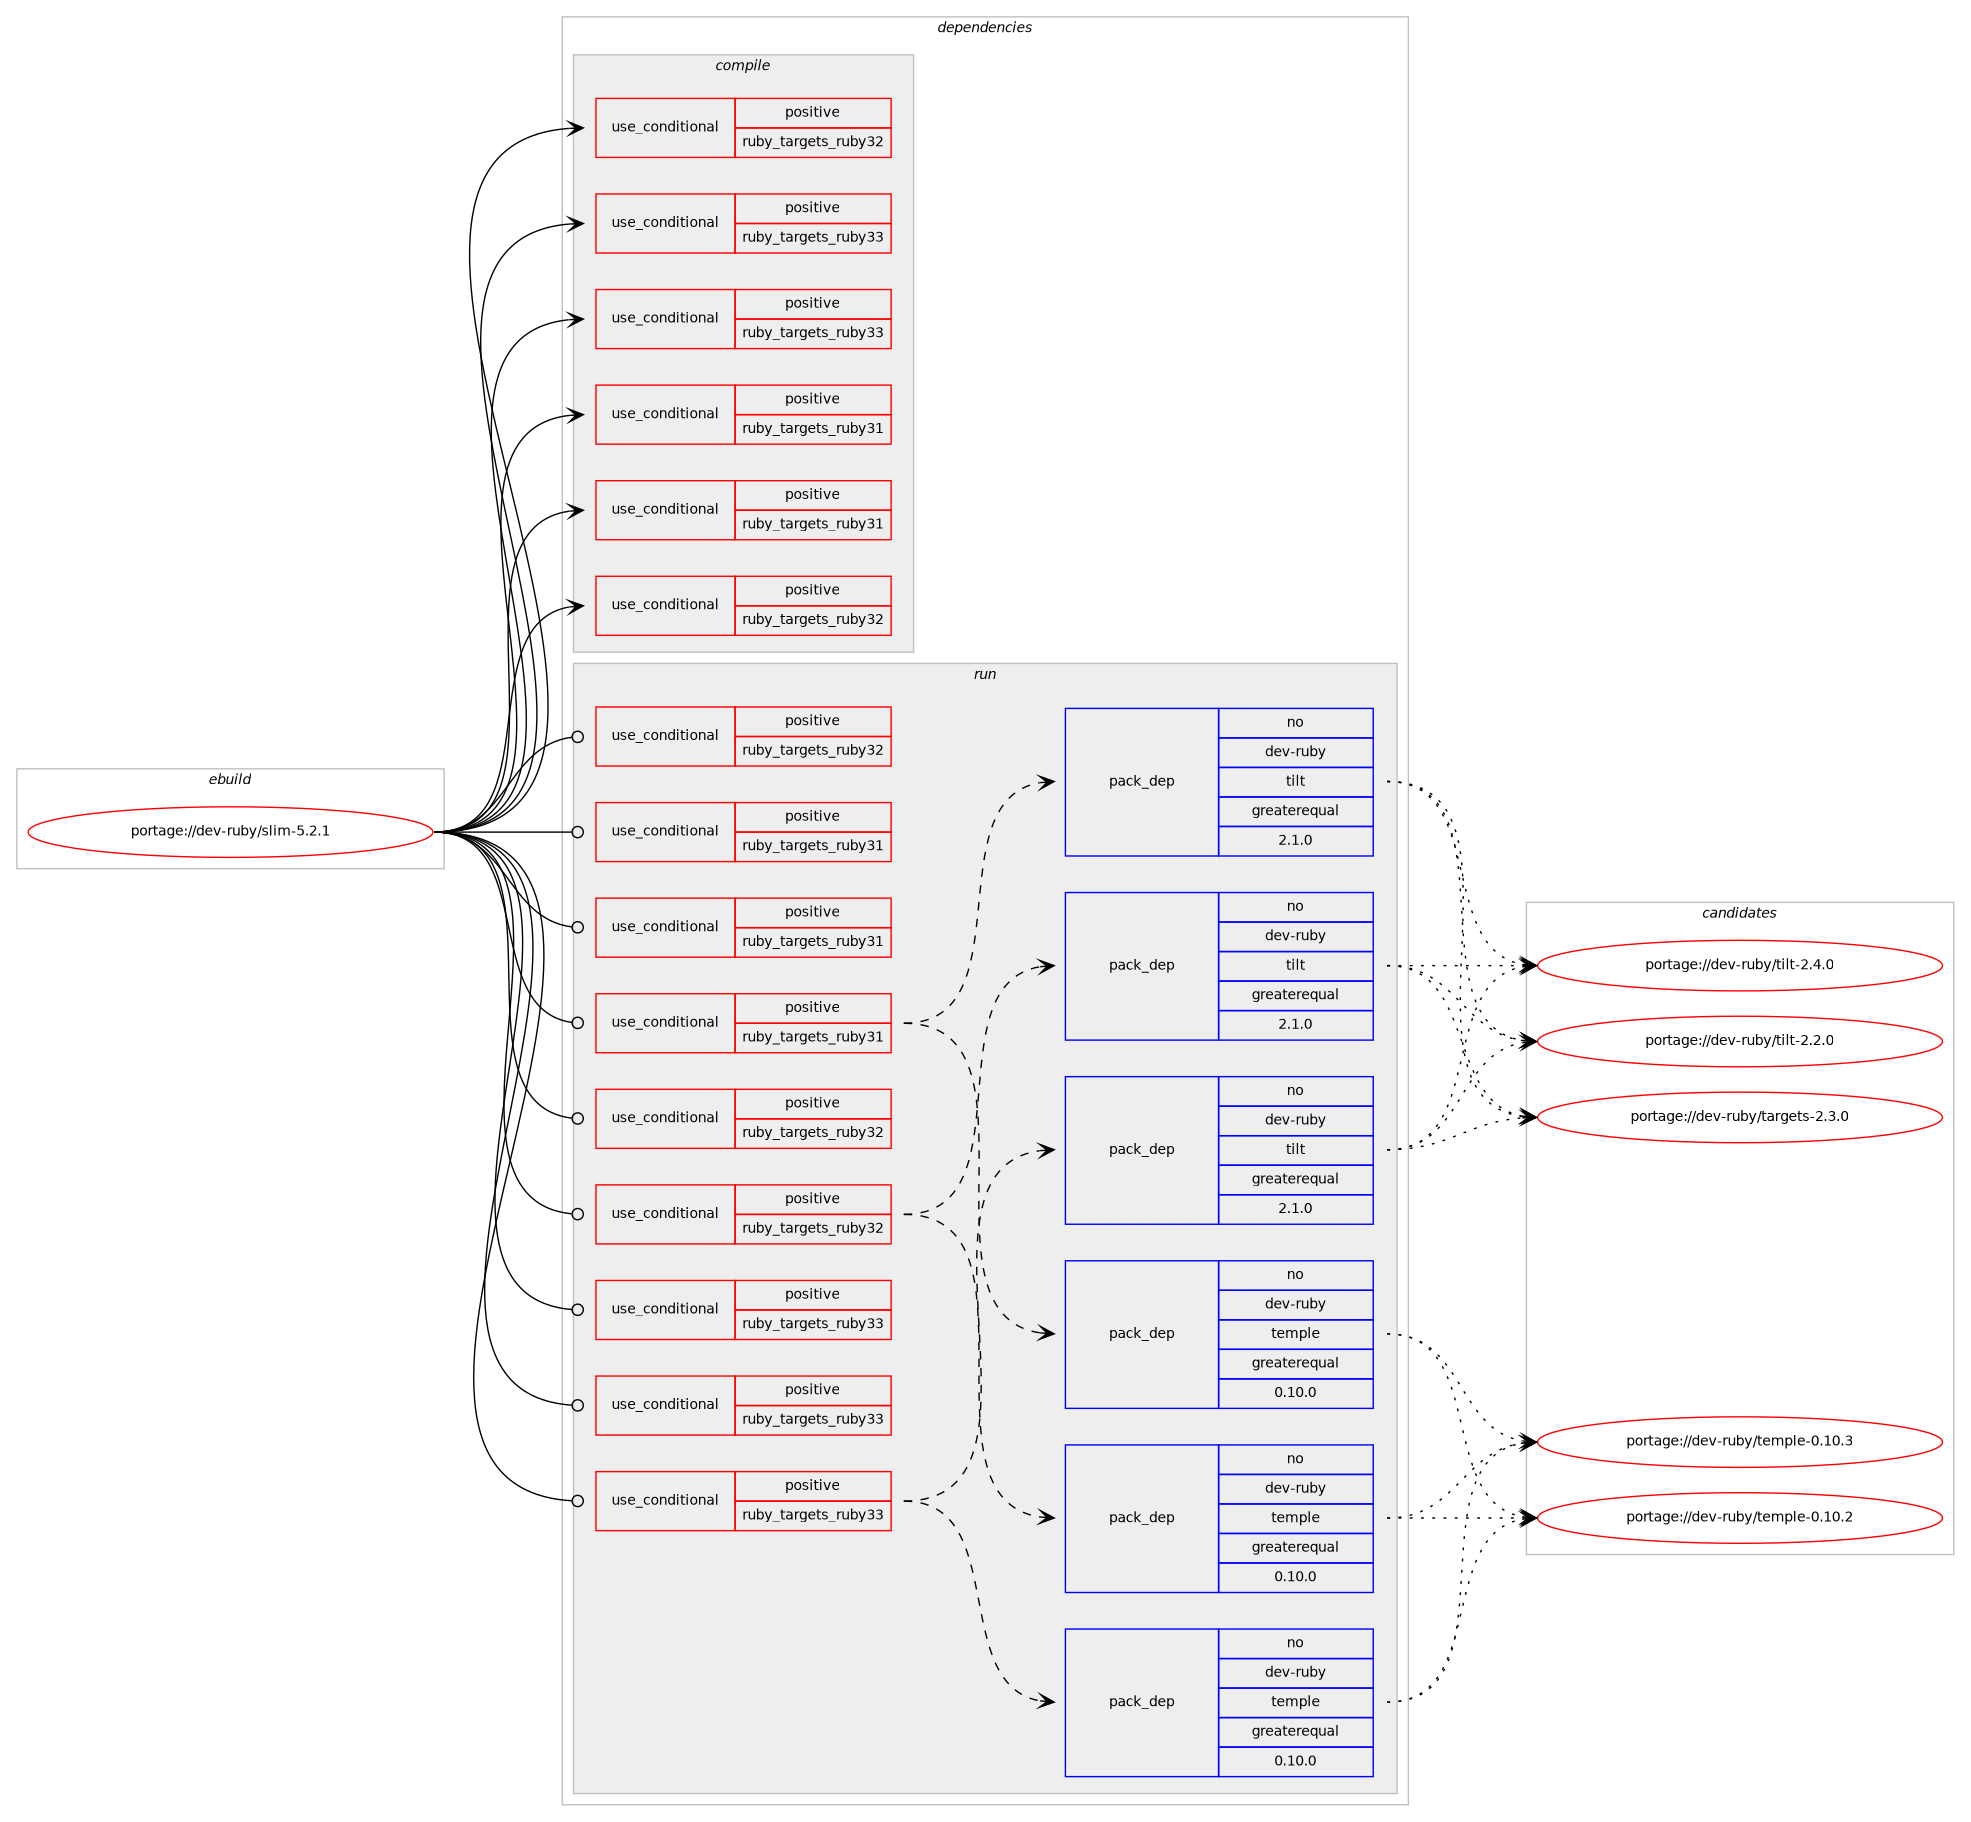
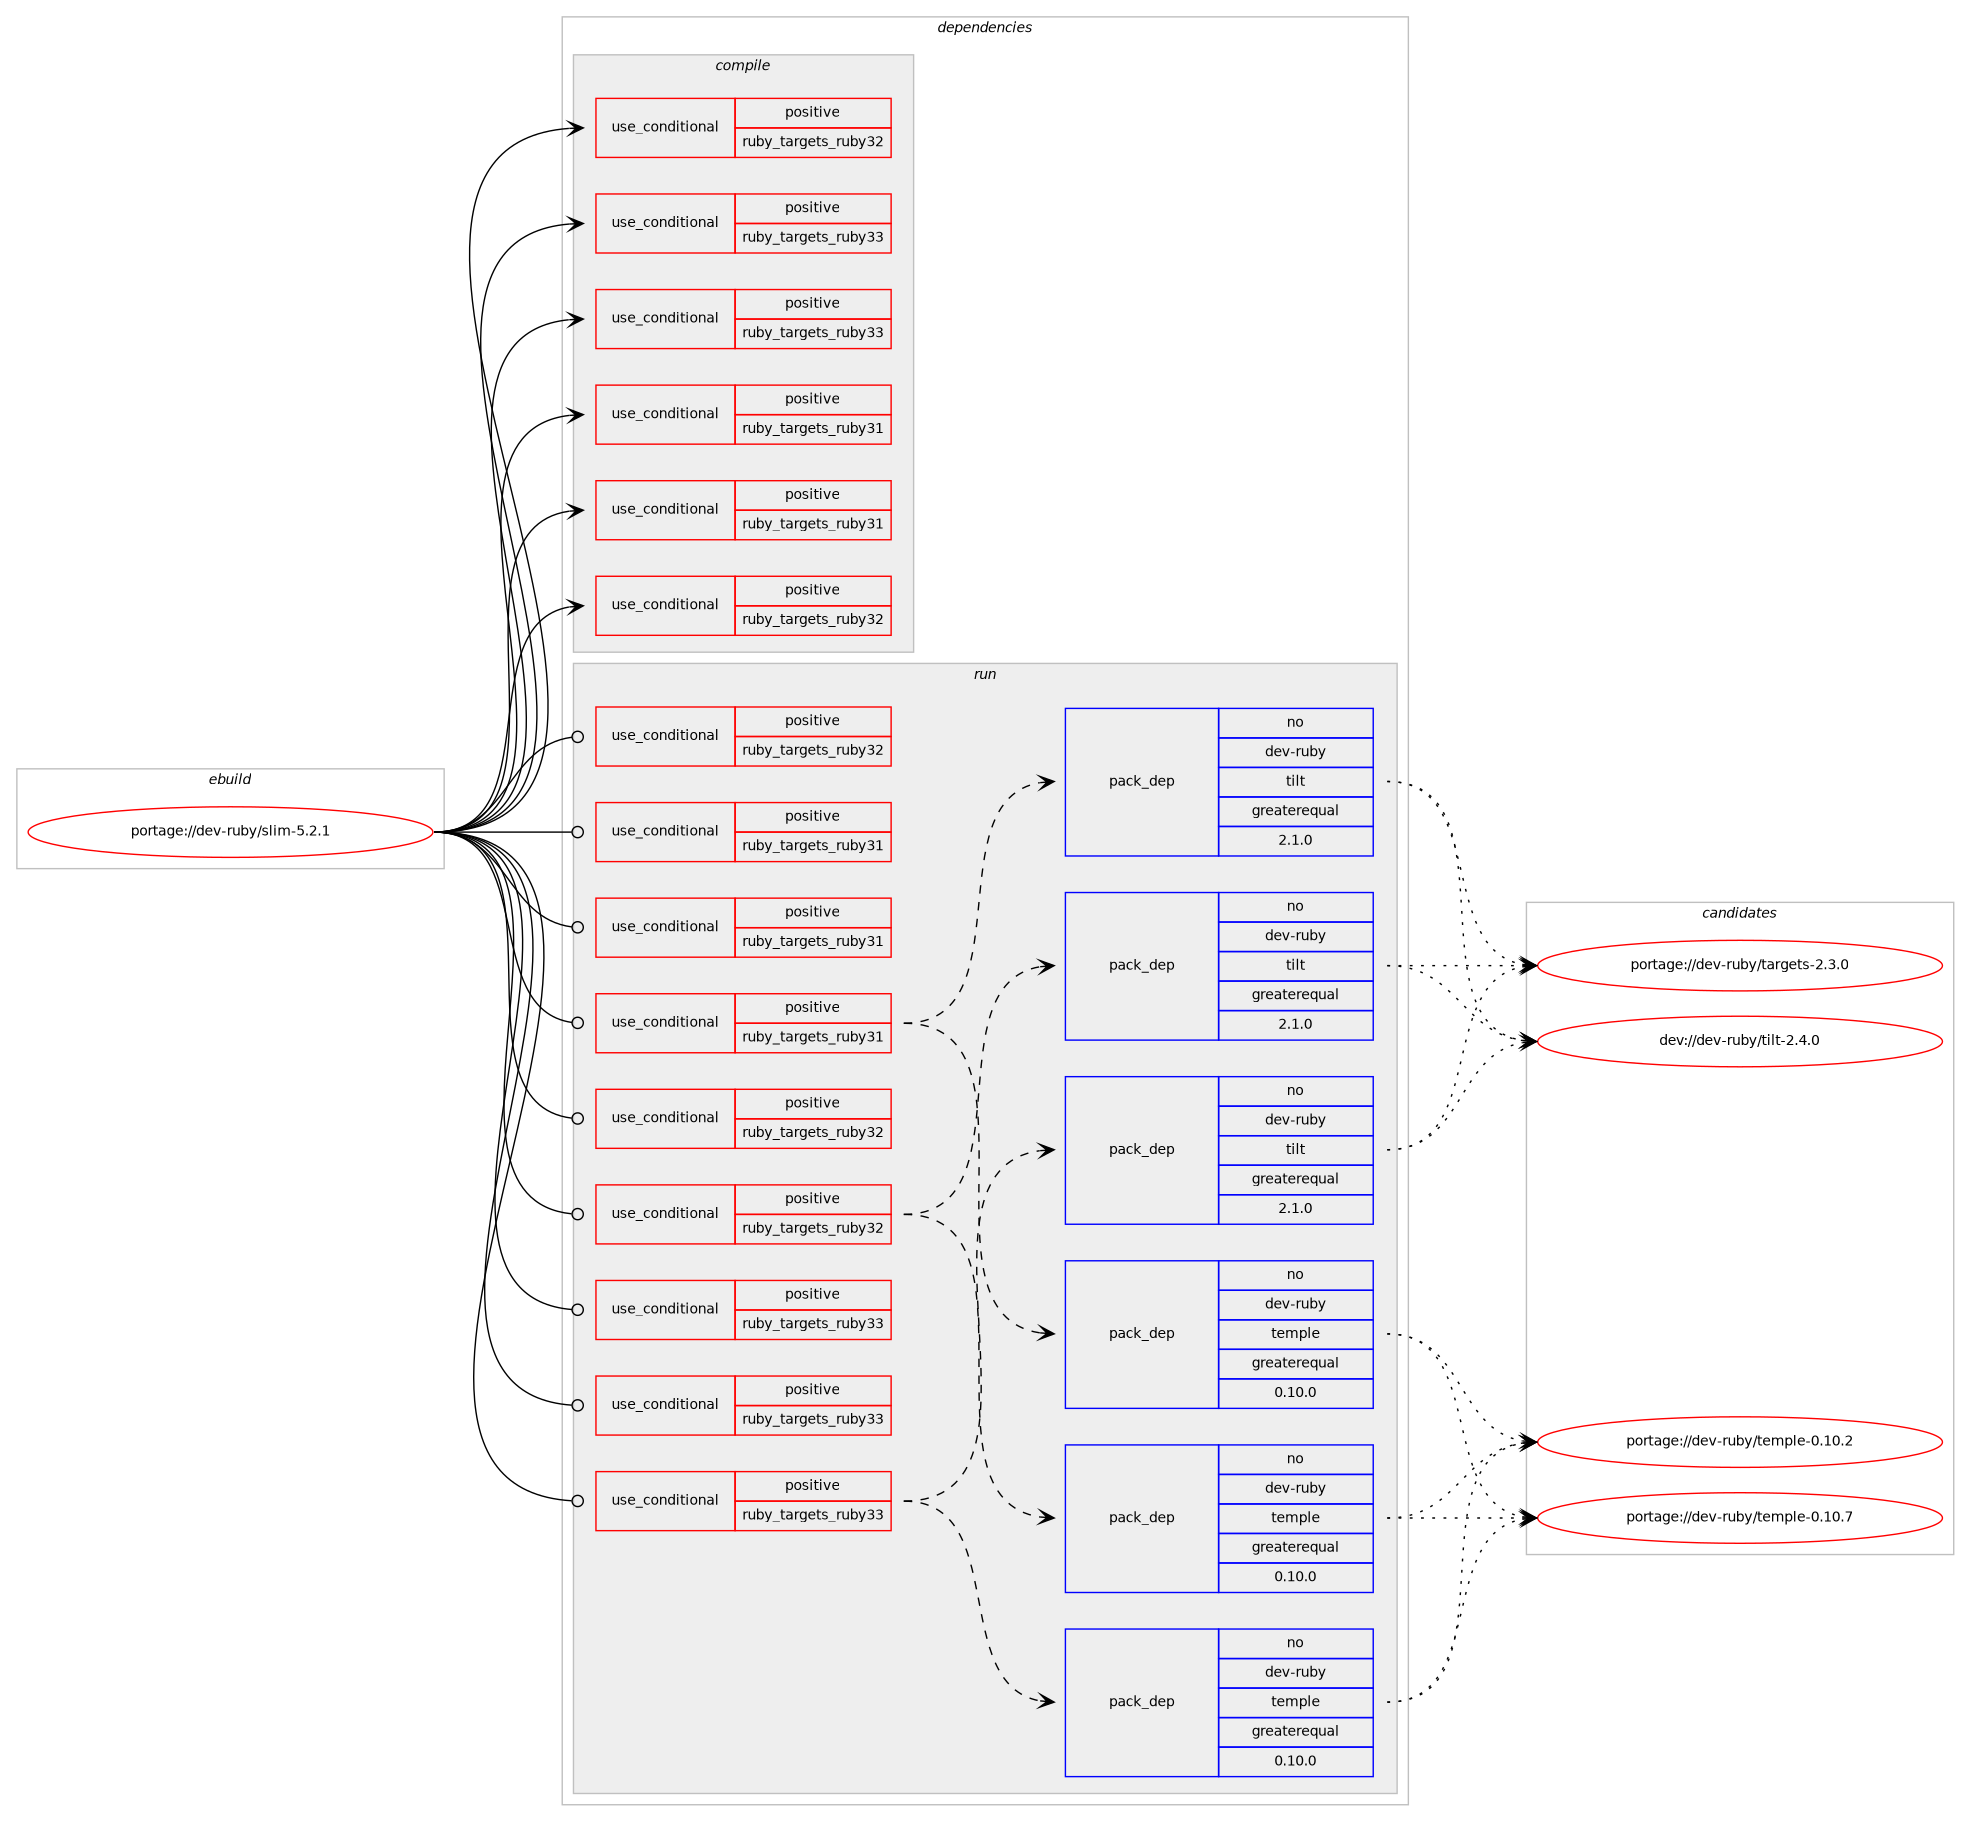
(1740, 966) -> (1740, 1042)
(1740, 1042) -> none
(1740, 1442) -> (1740, 1518)
